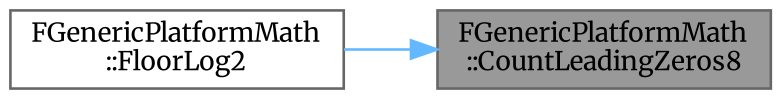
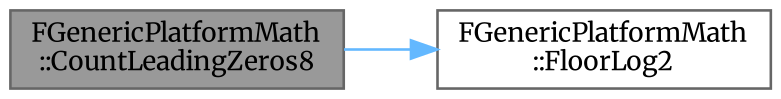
(377, 49) -> (377, 49)
